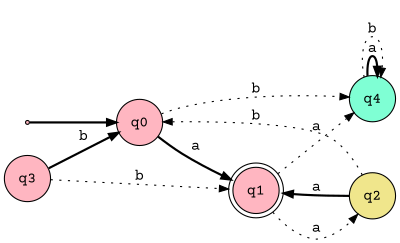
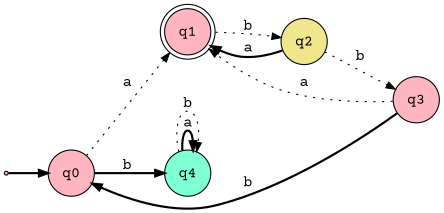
(250, 98) -> (125, 173)
(277, 126) -> (356, 68)
(312, 146) -> none
(189, 158) -> (125, 108)
(140, 176) -> (304, 82)
(316, 228) -> (248, 26)
